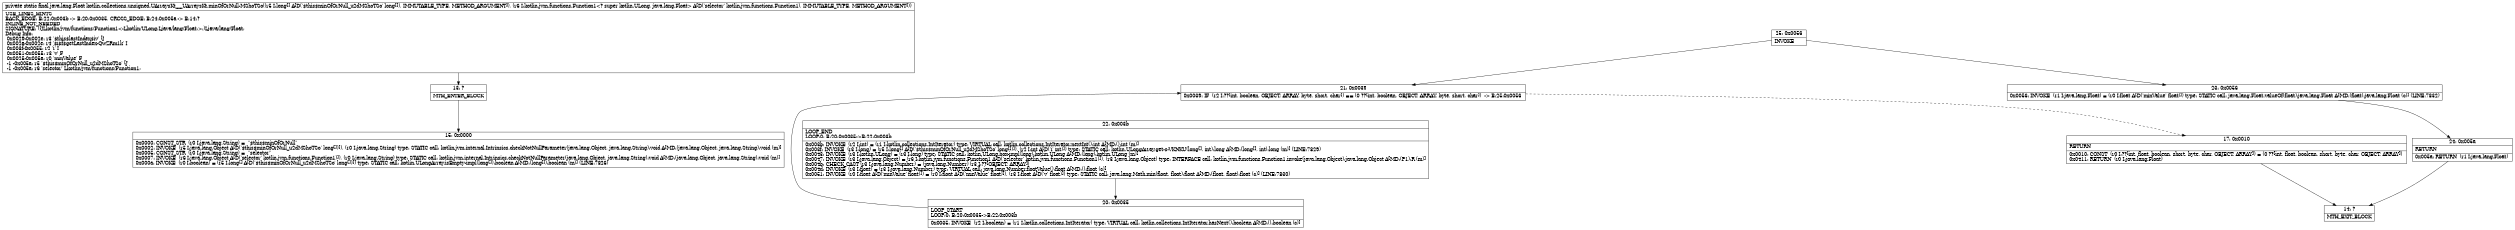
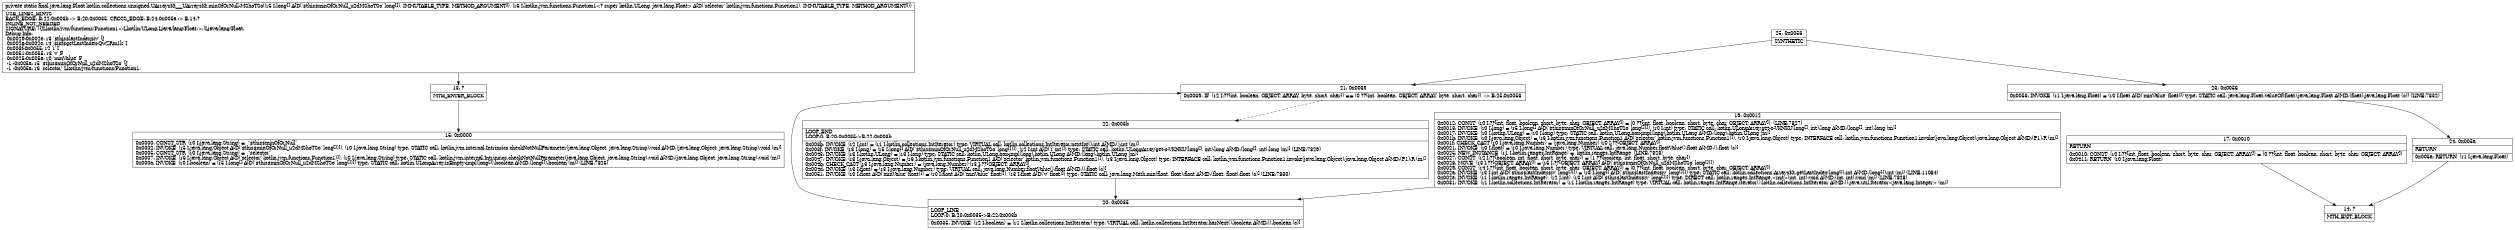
(1784, 42) -> (1789, 42)
(1855, 100) -> (1281, 110)
none -> (1748, 150)
(947, 211) -> (945, 211)
